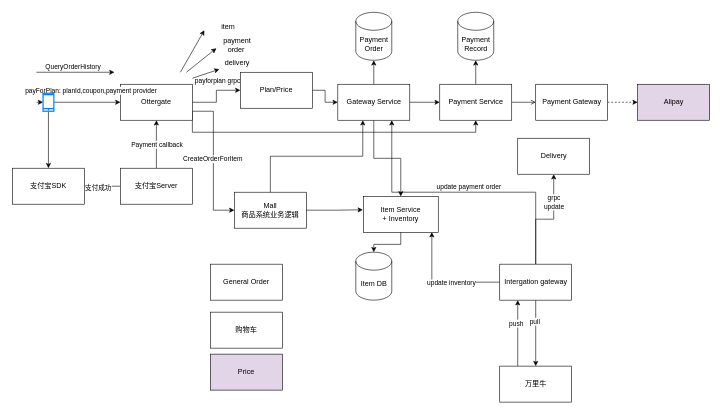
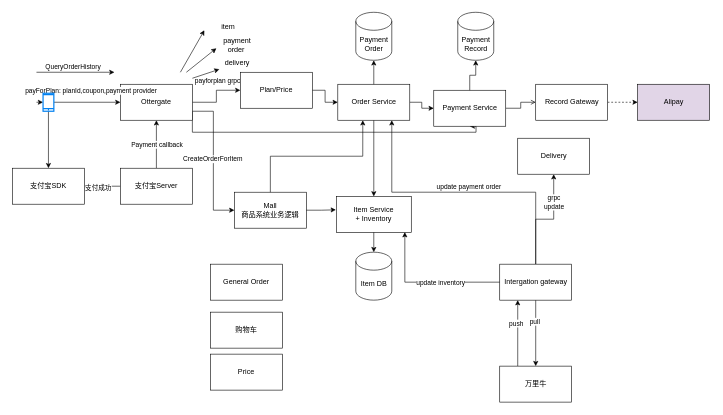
(374, 102) -> (374, 102)
(476, 102) -> (470, 108)
(572, 102) -> (572, 102)
(401, 215) -> (374, 215)
(246, 372) -> (246, 372)
